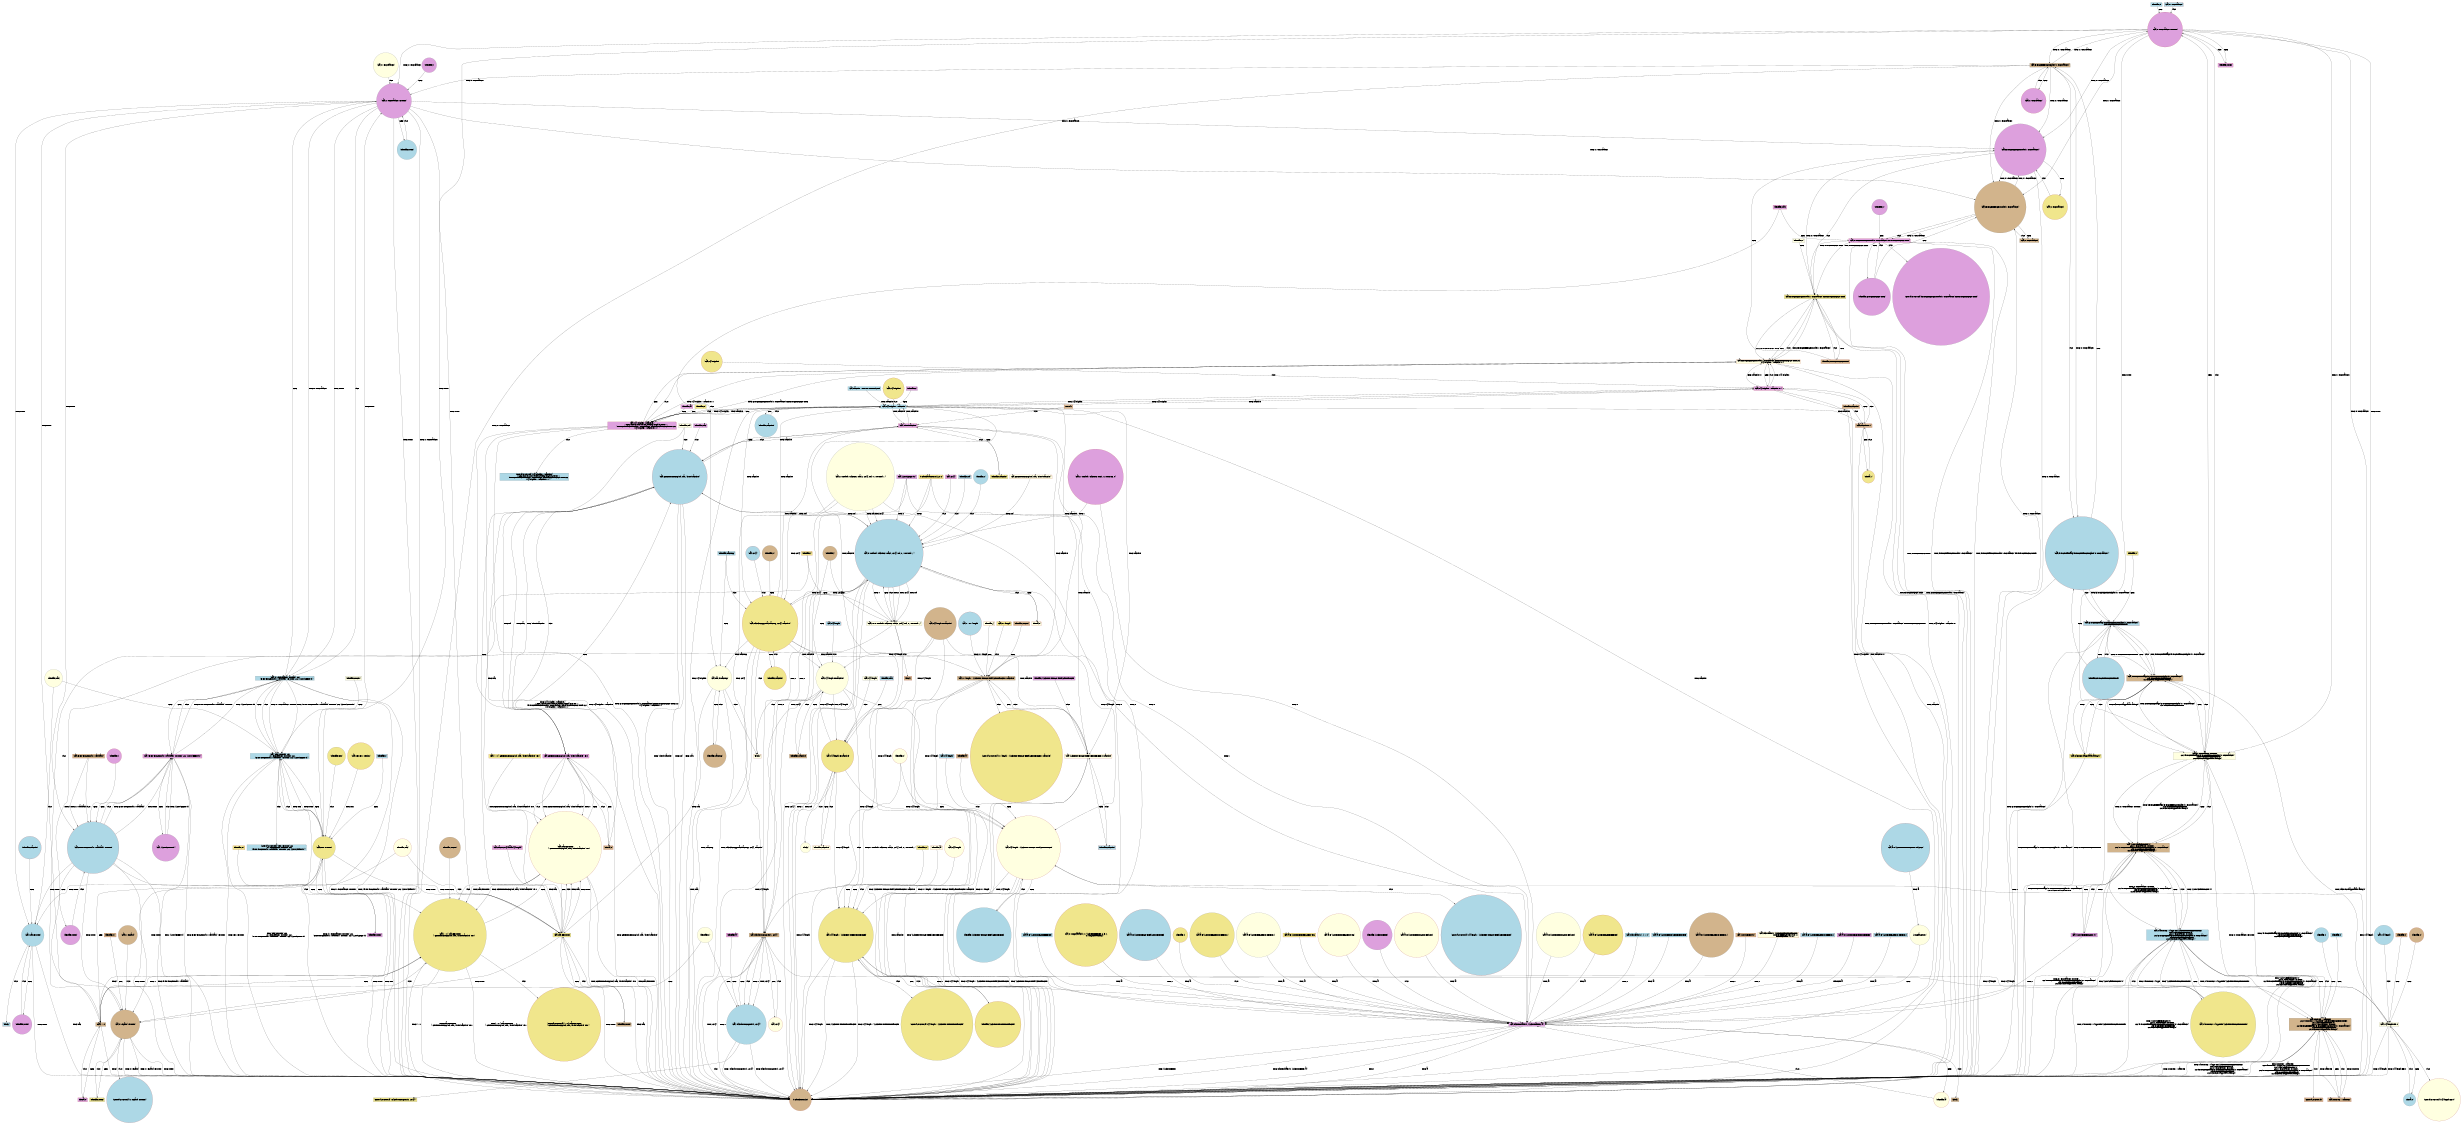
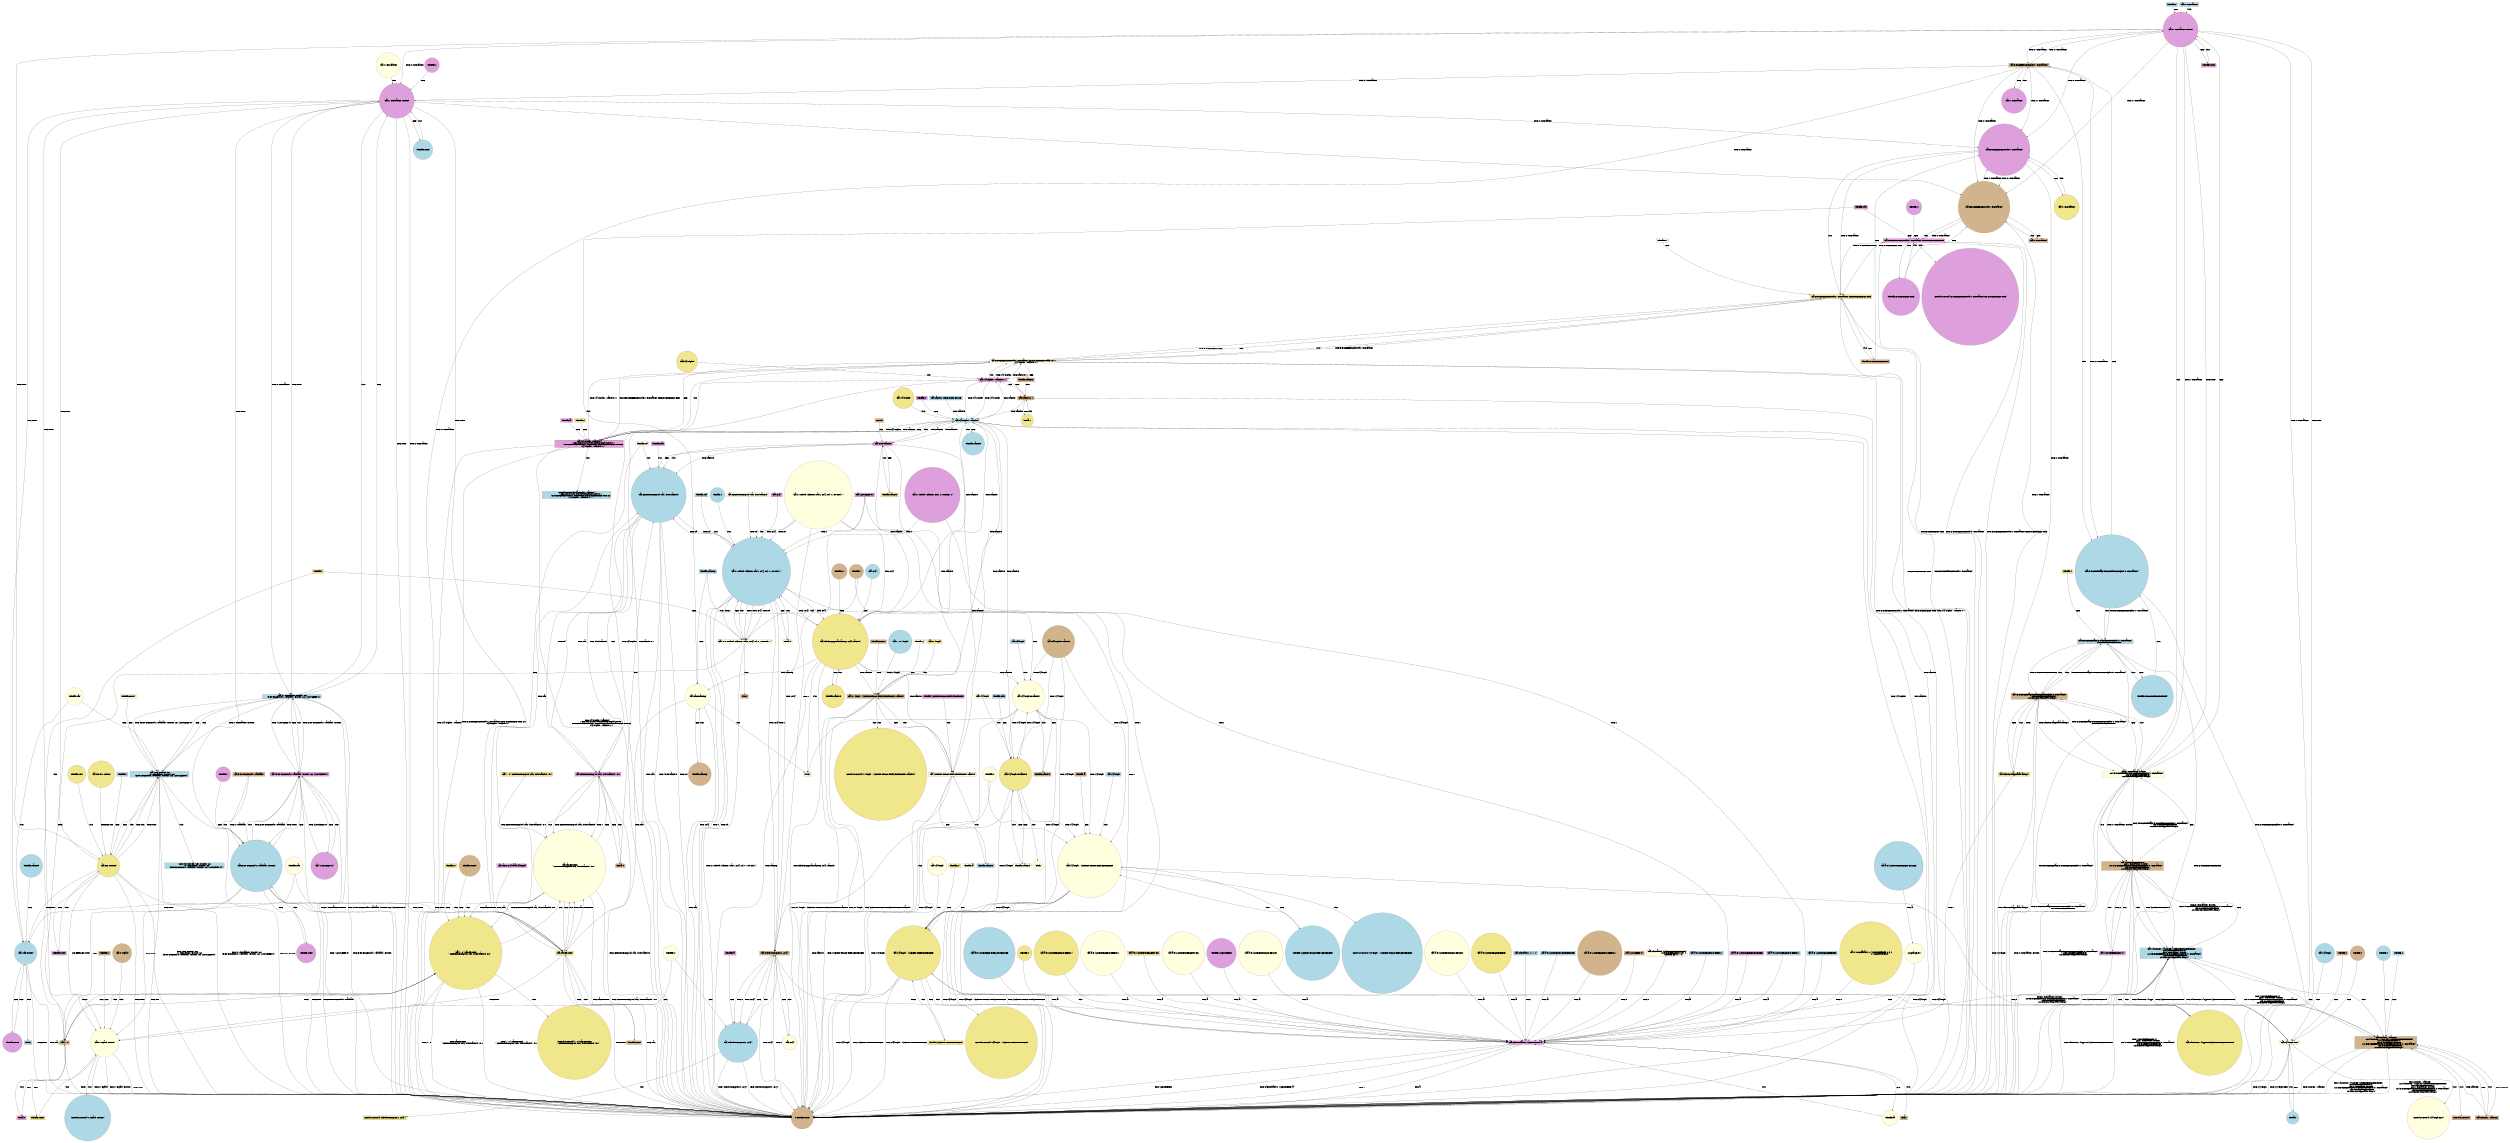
(1385, 409) -> (1003, 413)
(931, 477) -> none
(350, 807) -> (107, 825)
(156, 935) -> (81, 953)
(1838, 981) -> (1738, 1000)
(125, 1024) -> (104, 1042)
(998, 1024) -> (946, 1042)
